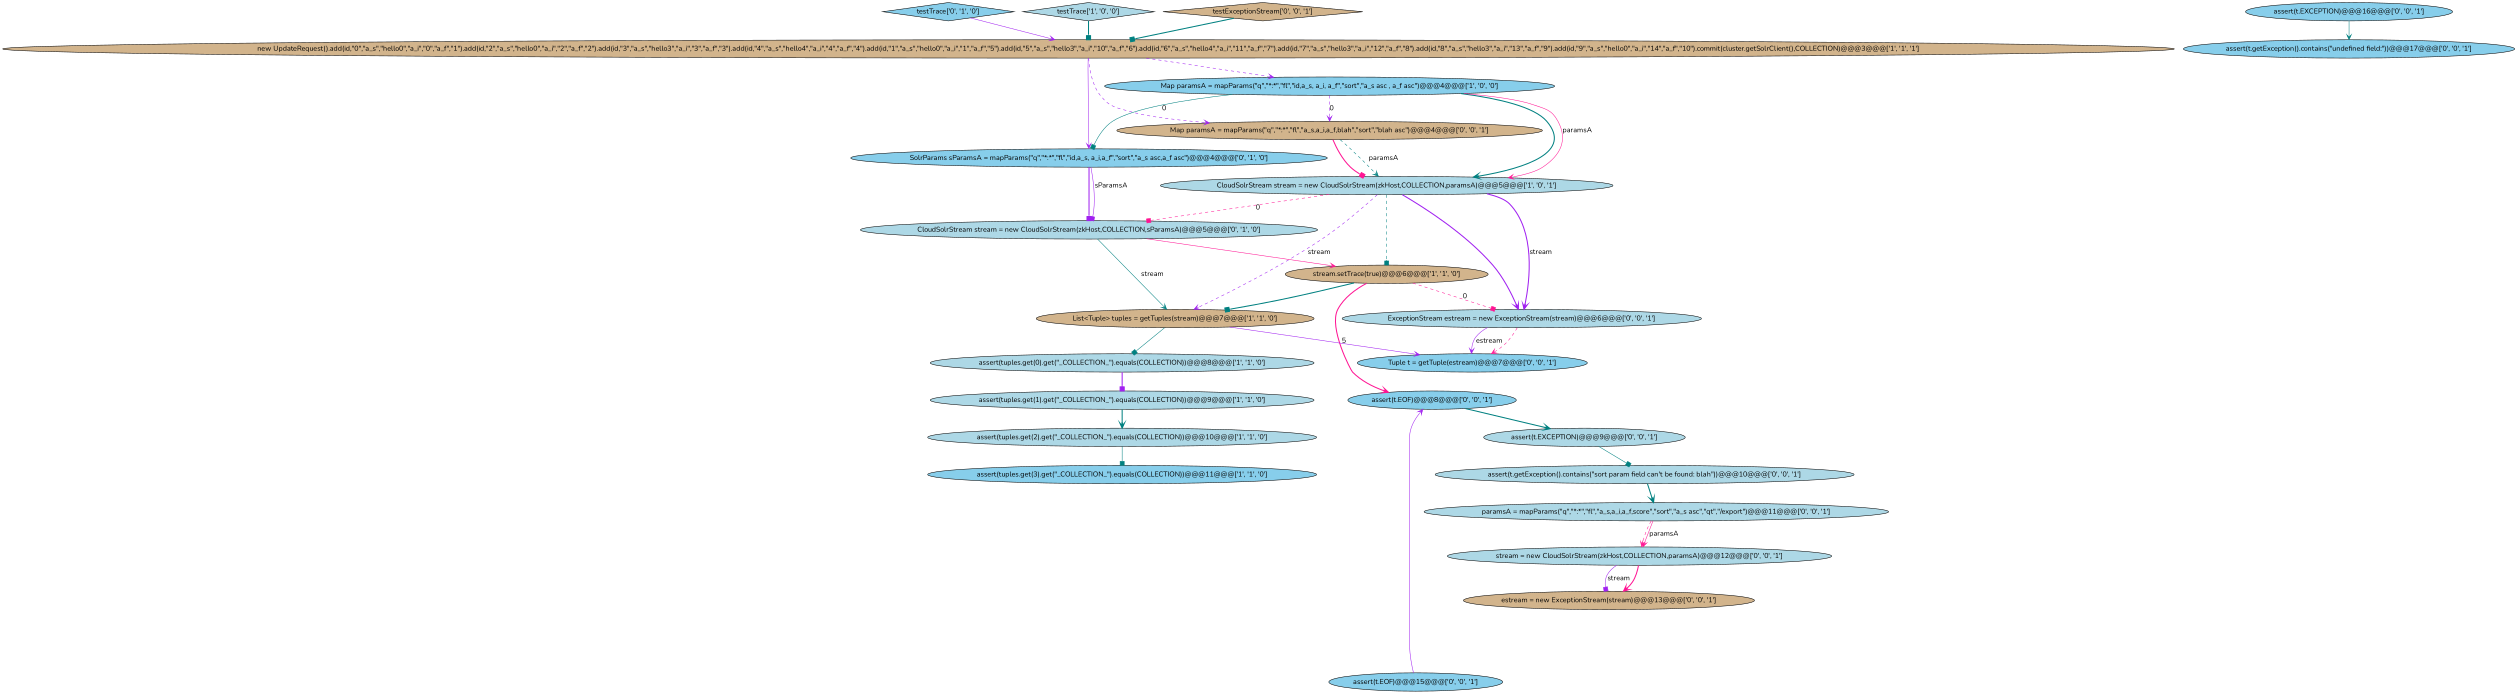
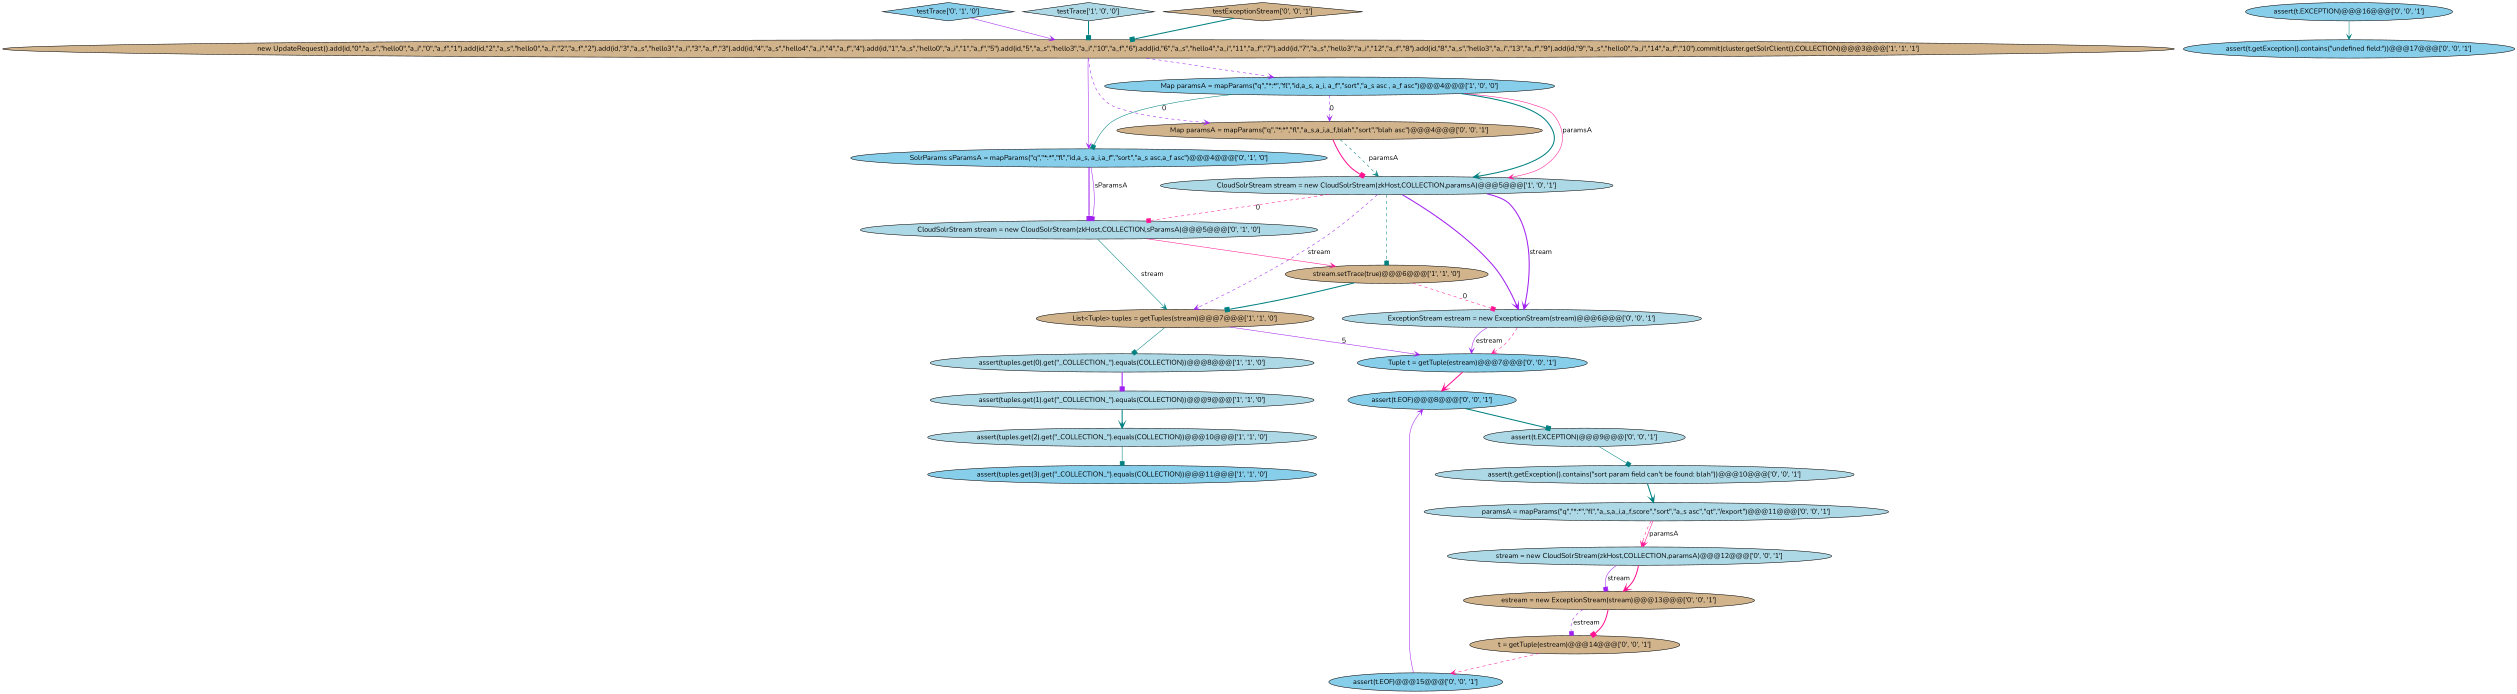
(1338, 337) -> (1454, 380)
(1505, 418) -> (1505, 418)
none -> (1575, 645)
